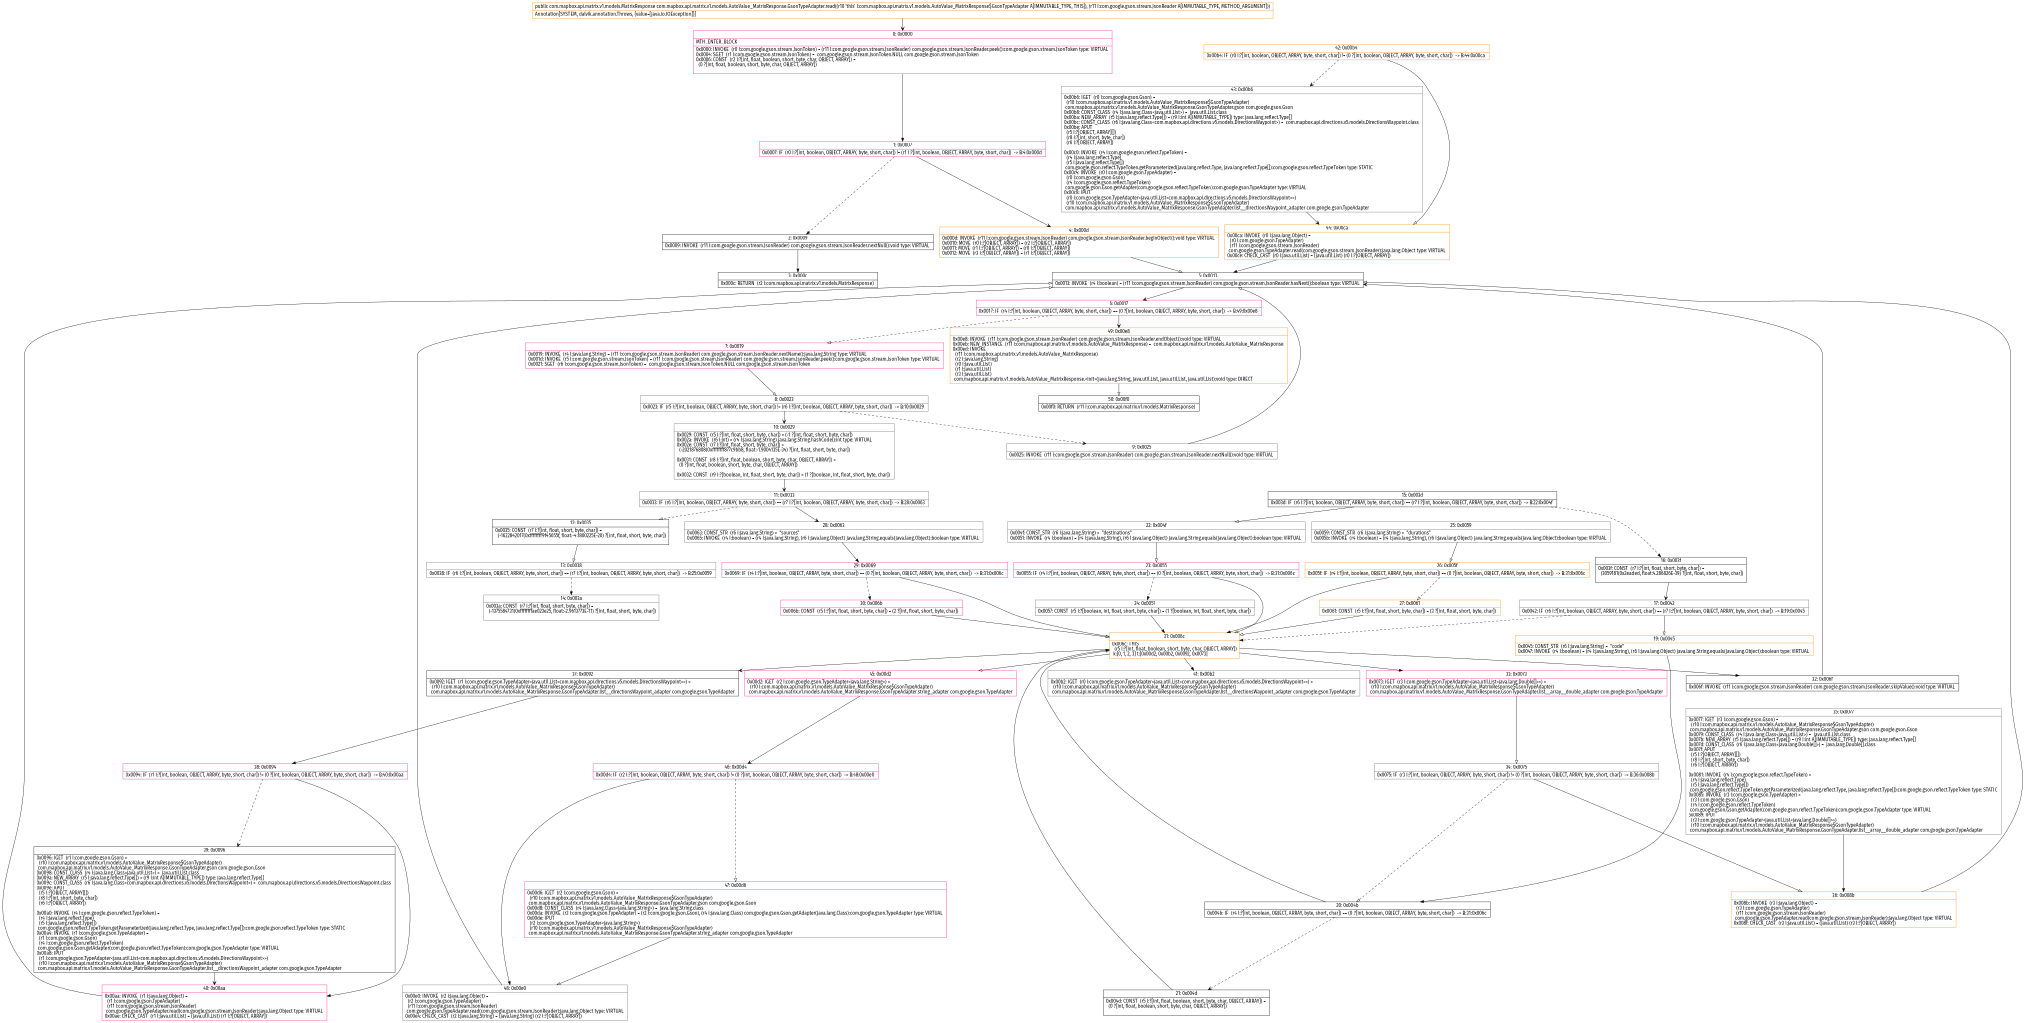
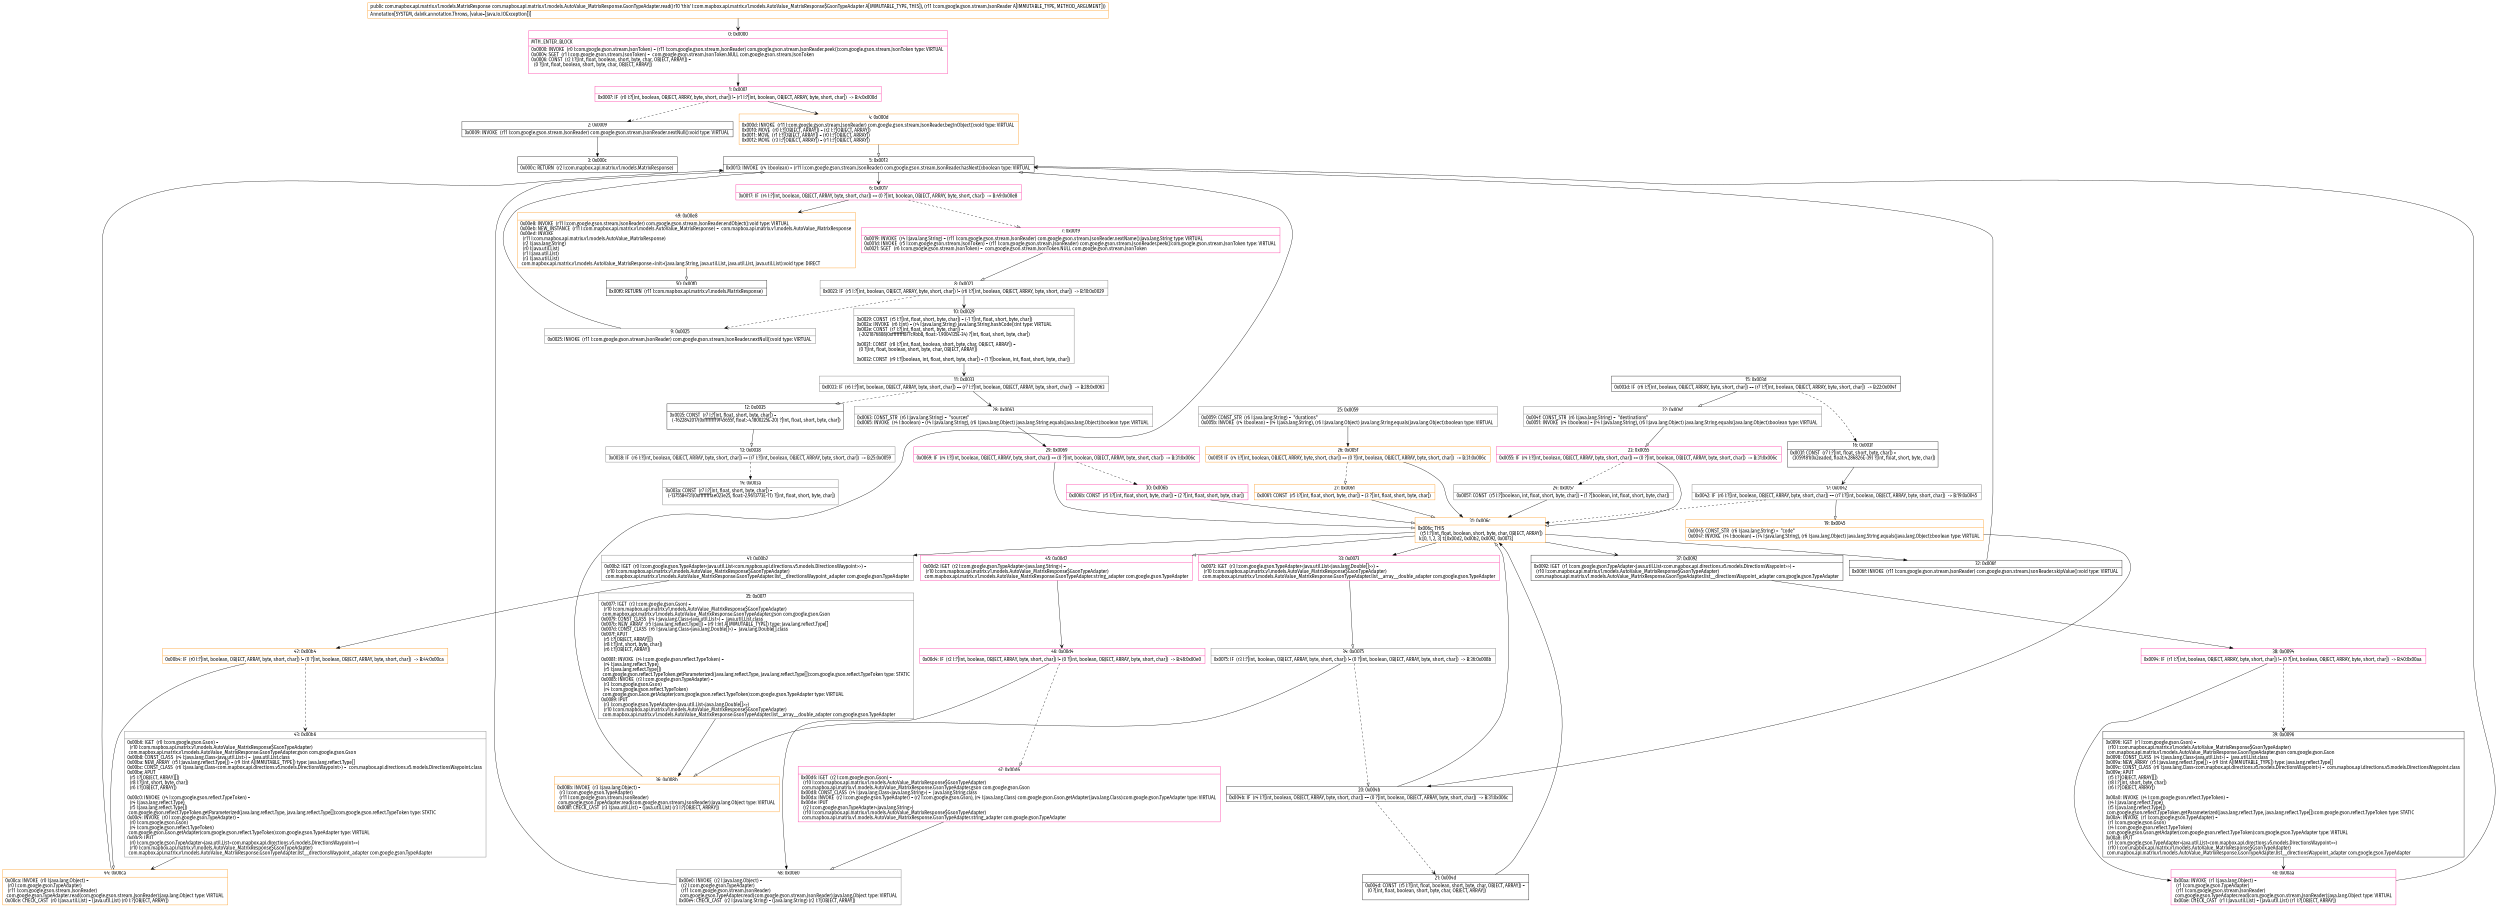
(1454, 551) -> (1348, 435)
none -> (504, 611)
(1703, 815) -> (616, 700)
